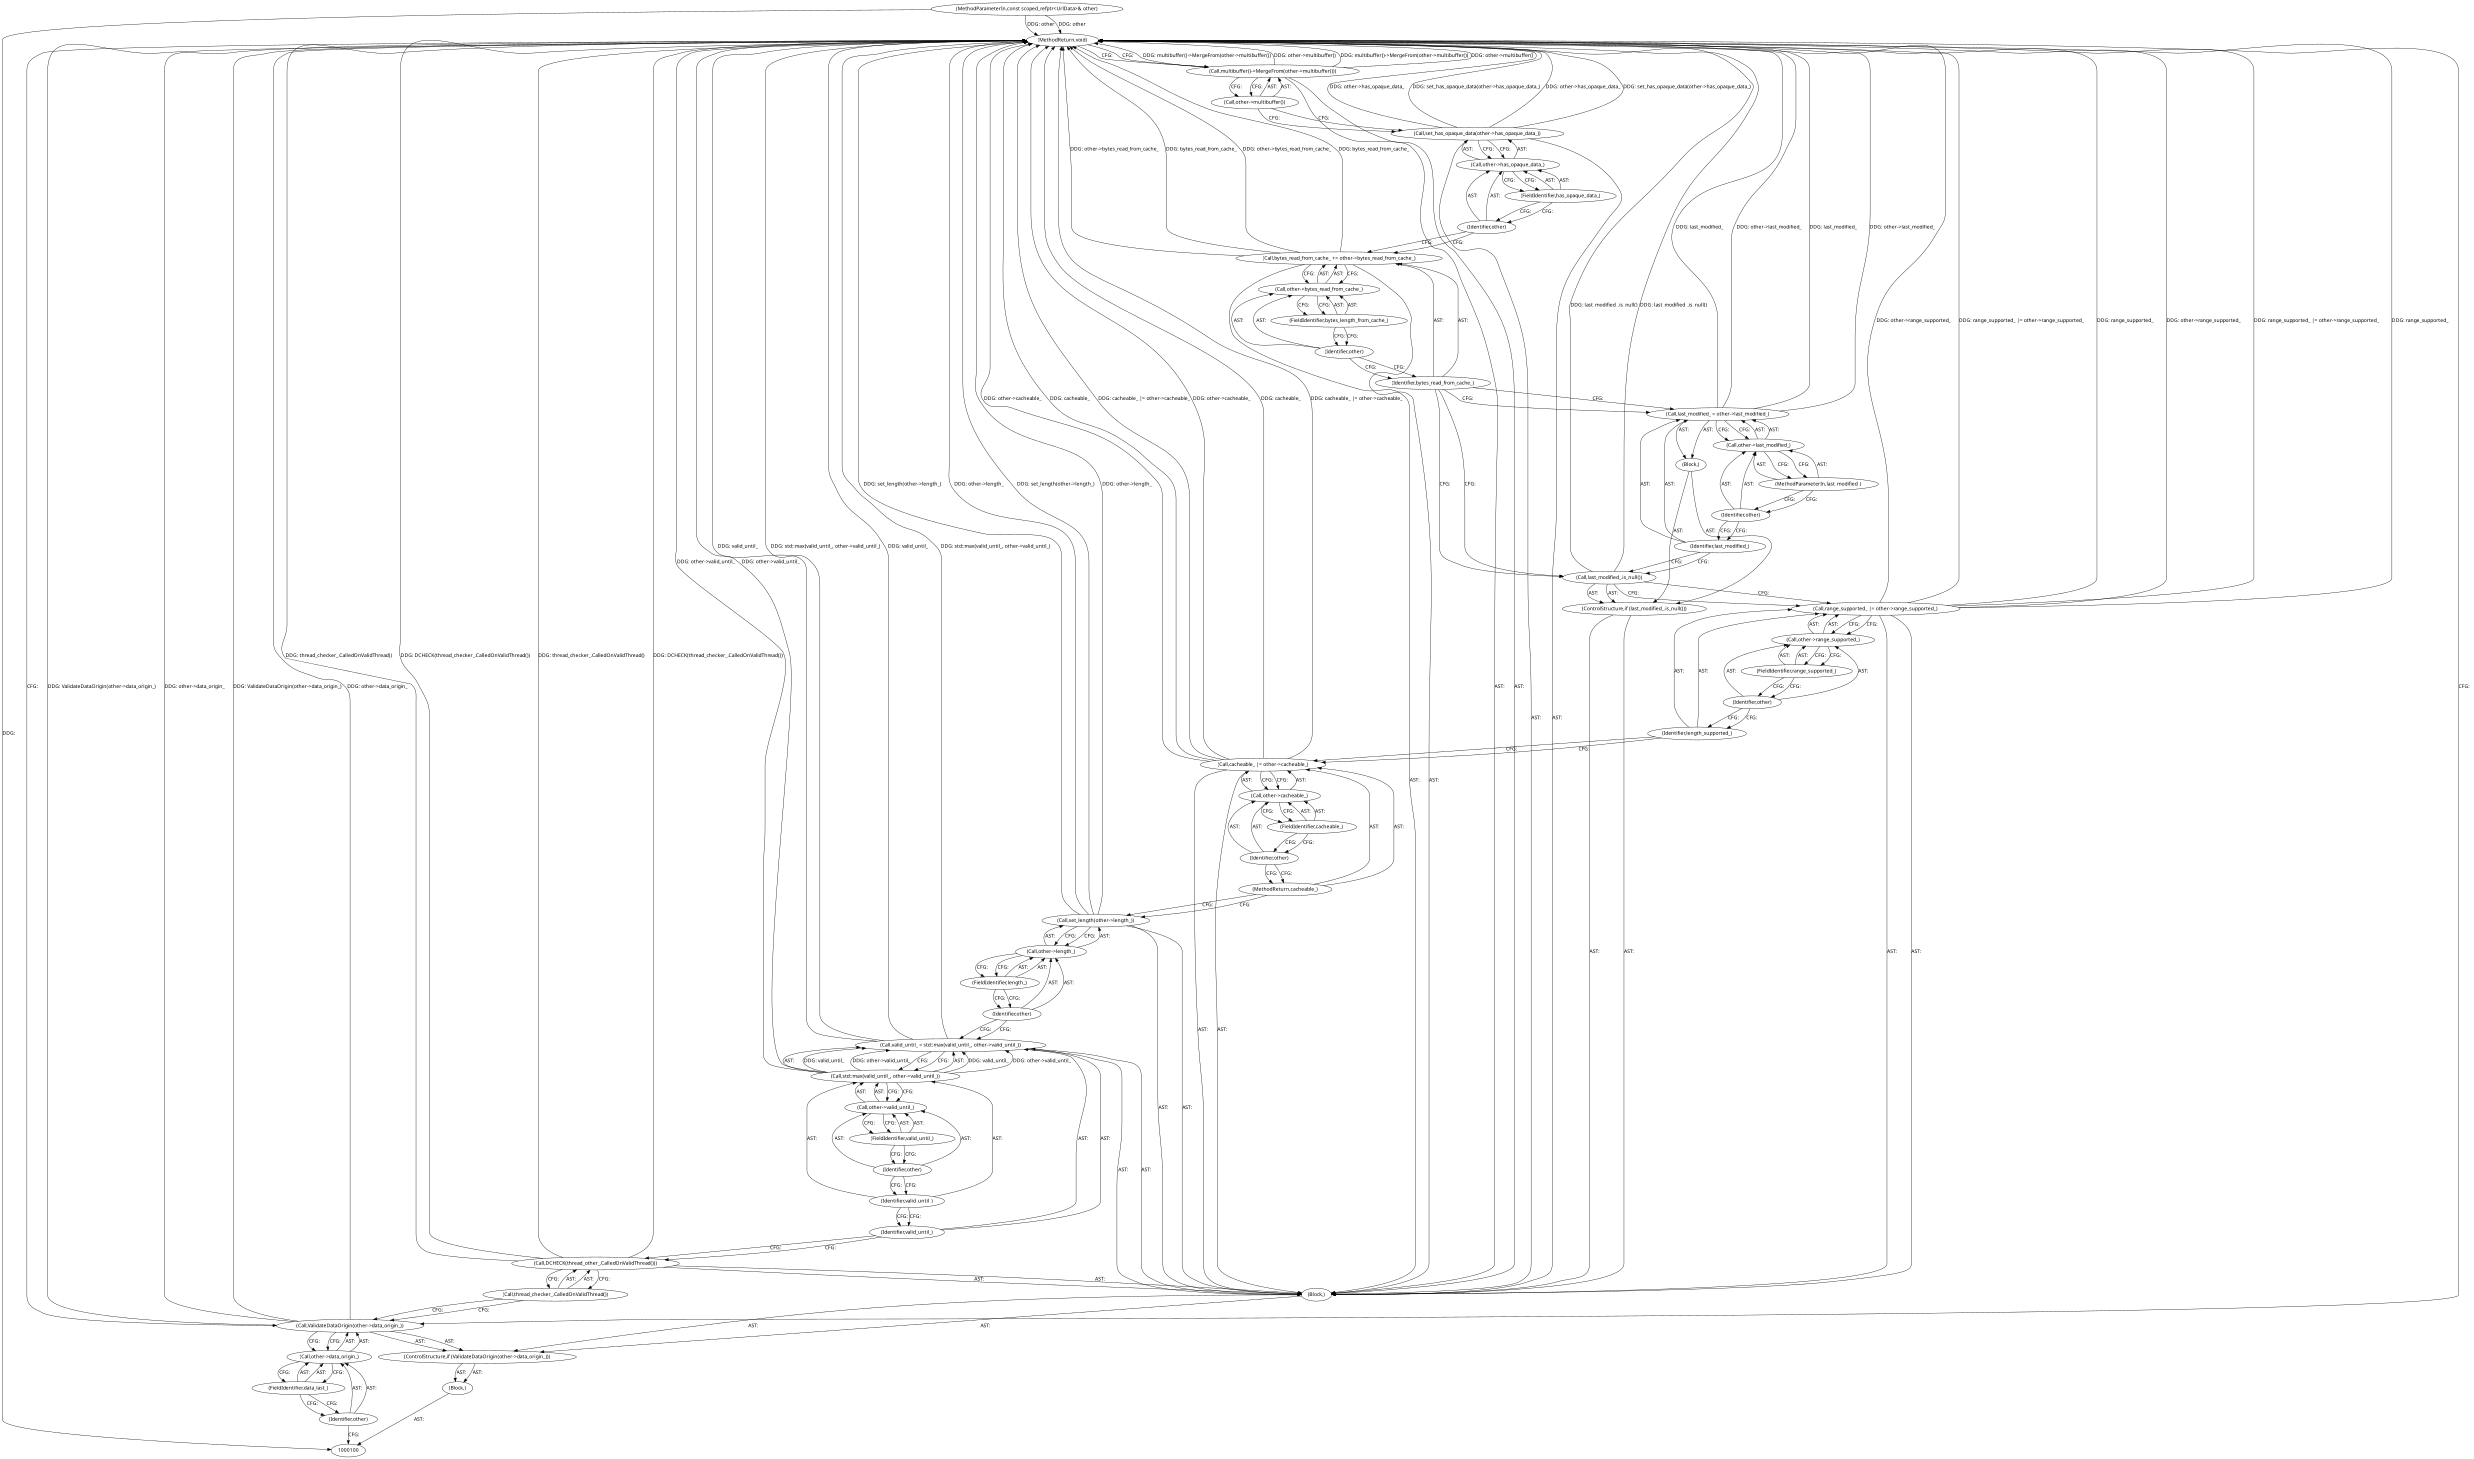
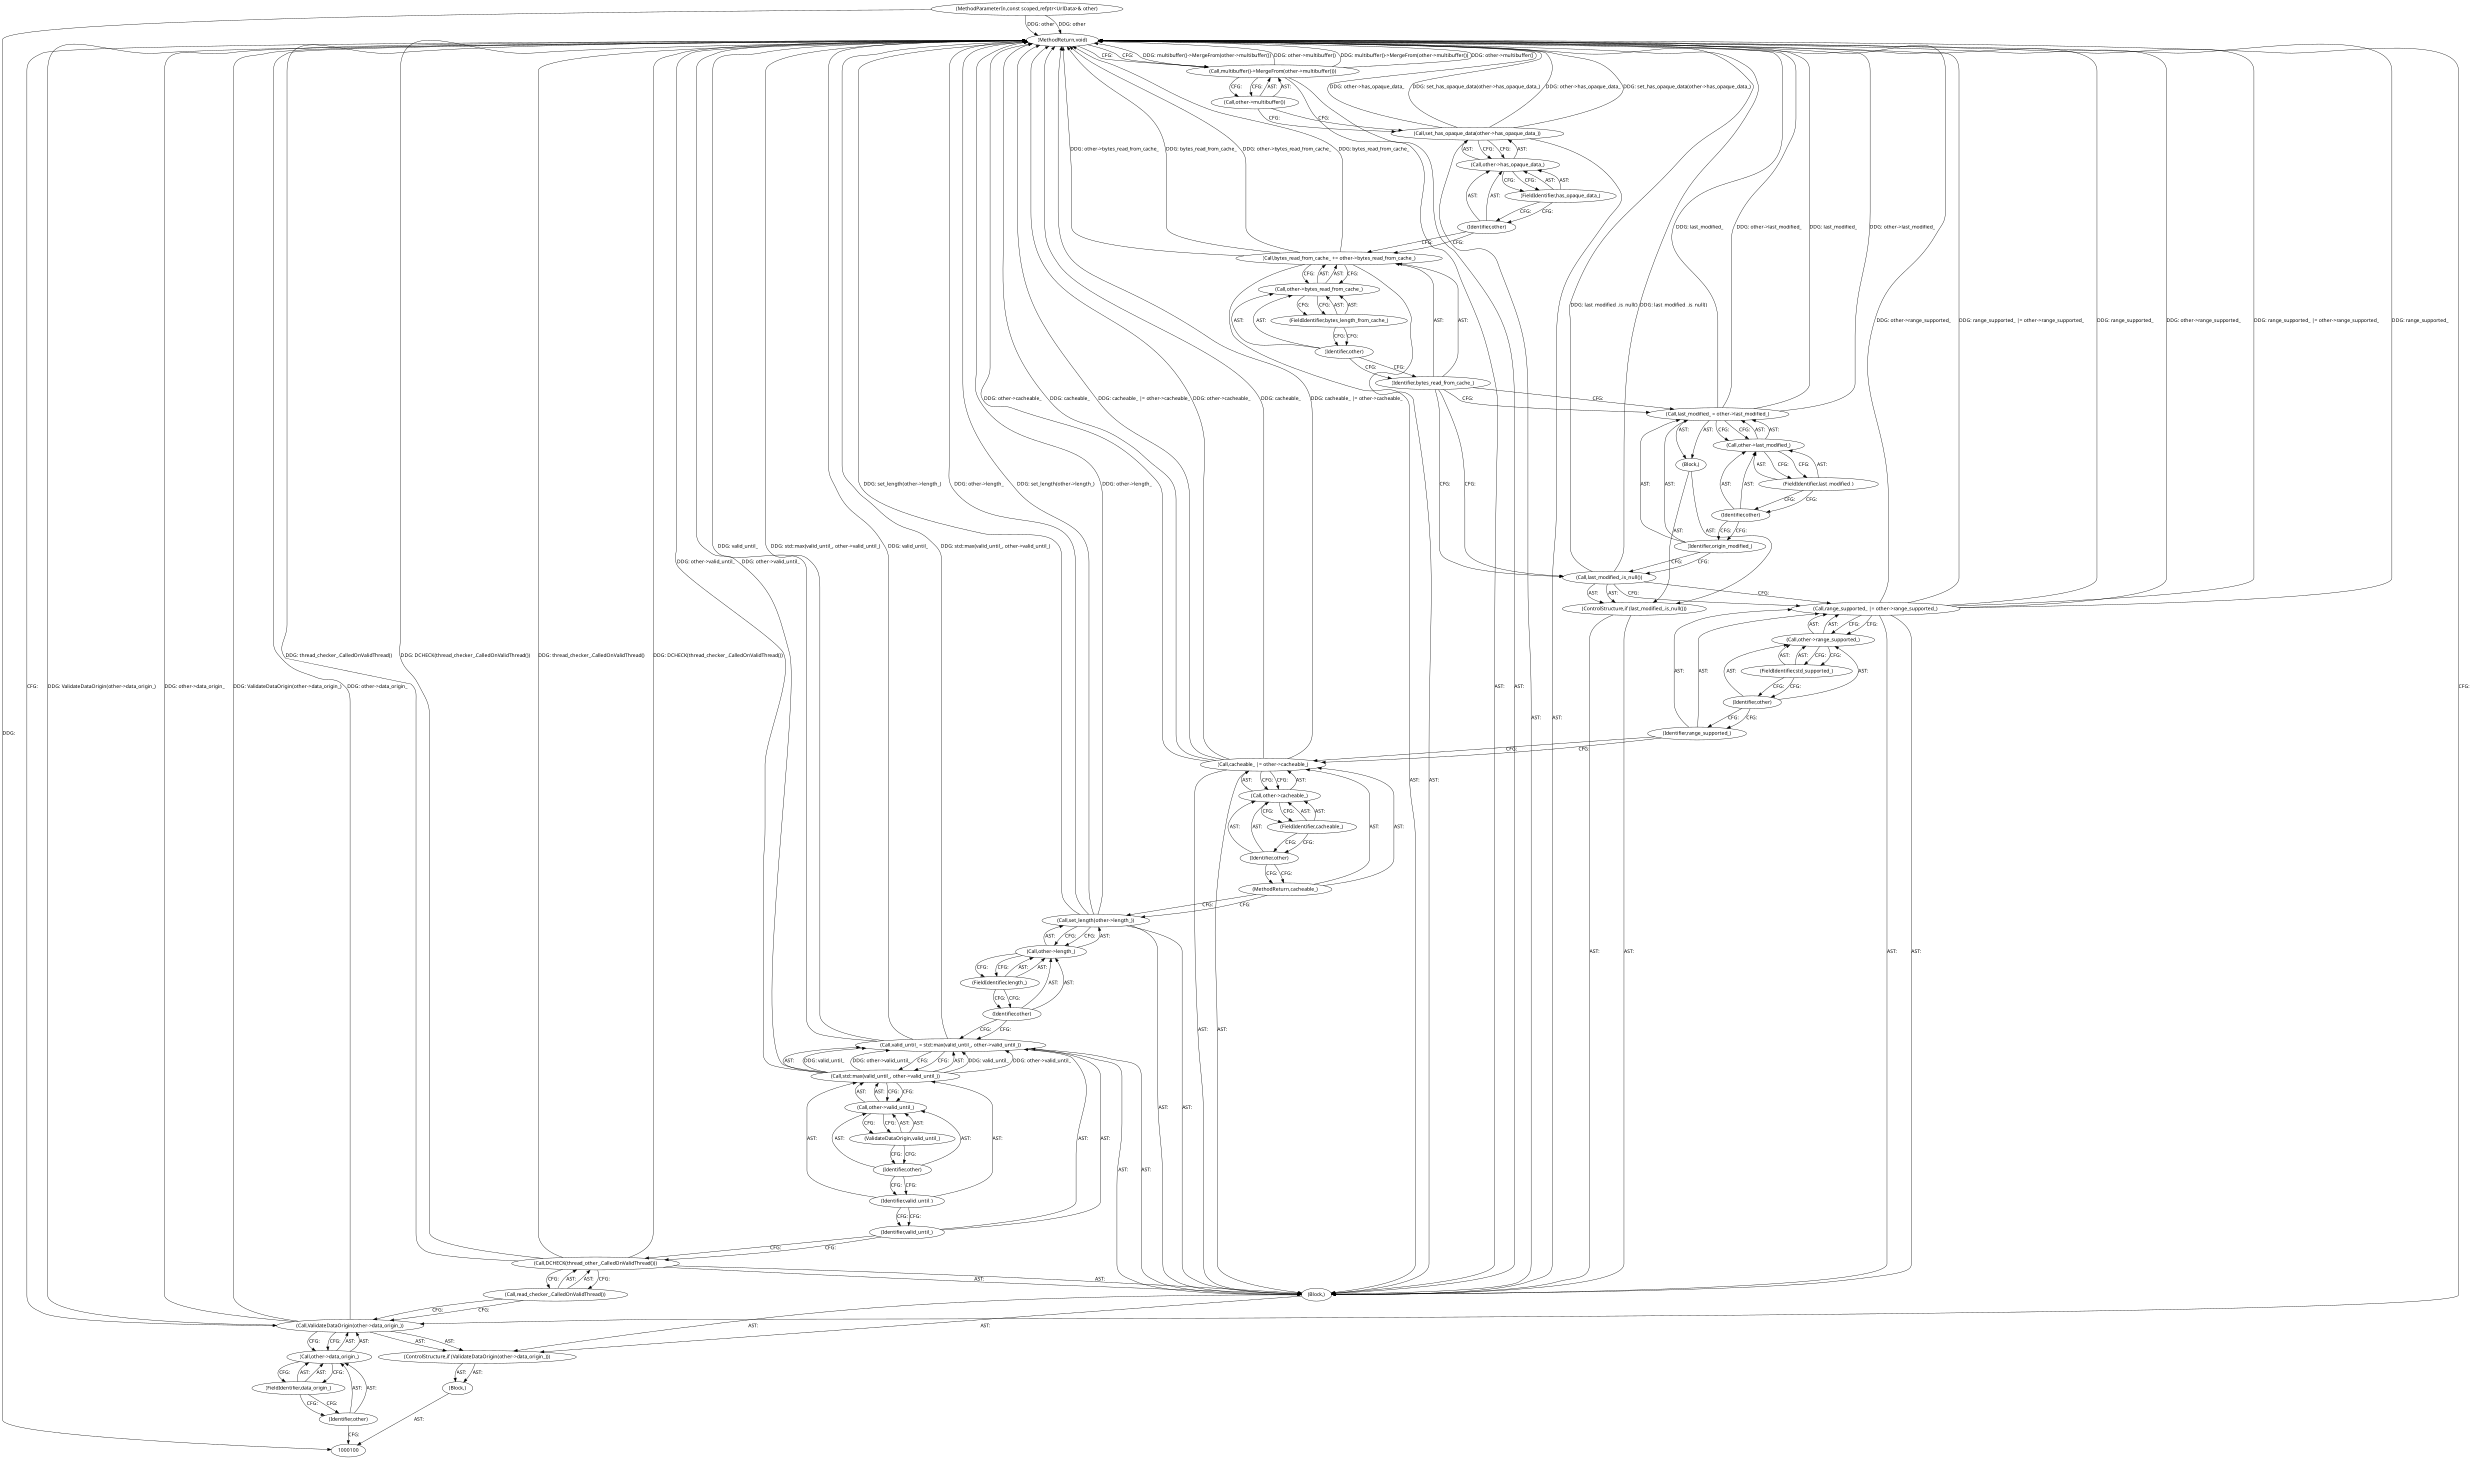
(1819, 484) -> (1819, 484)
(1720, 546) -> (1720, 546)
(1797, 671) -> (1797, 671)
(1697, 734) -> (1697, 734)
(902, 1139) -> (902, 1139)
(555, 1295) -> (555, 1295)
(298, 1388) -> (298, 1388)
